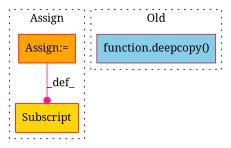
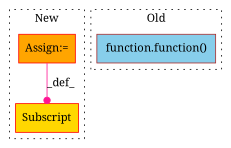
(47, 19) -> (47, 19)
(156, 49) -> (156, 49)
